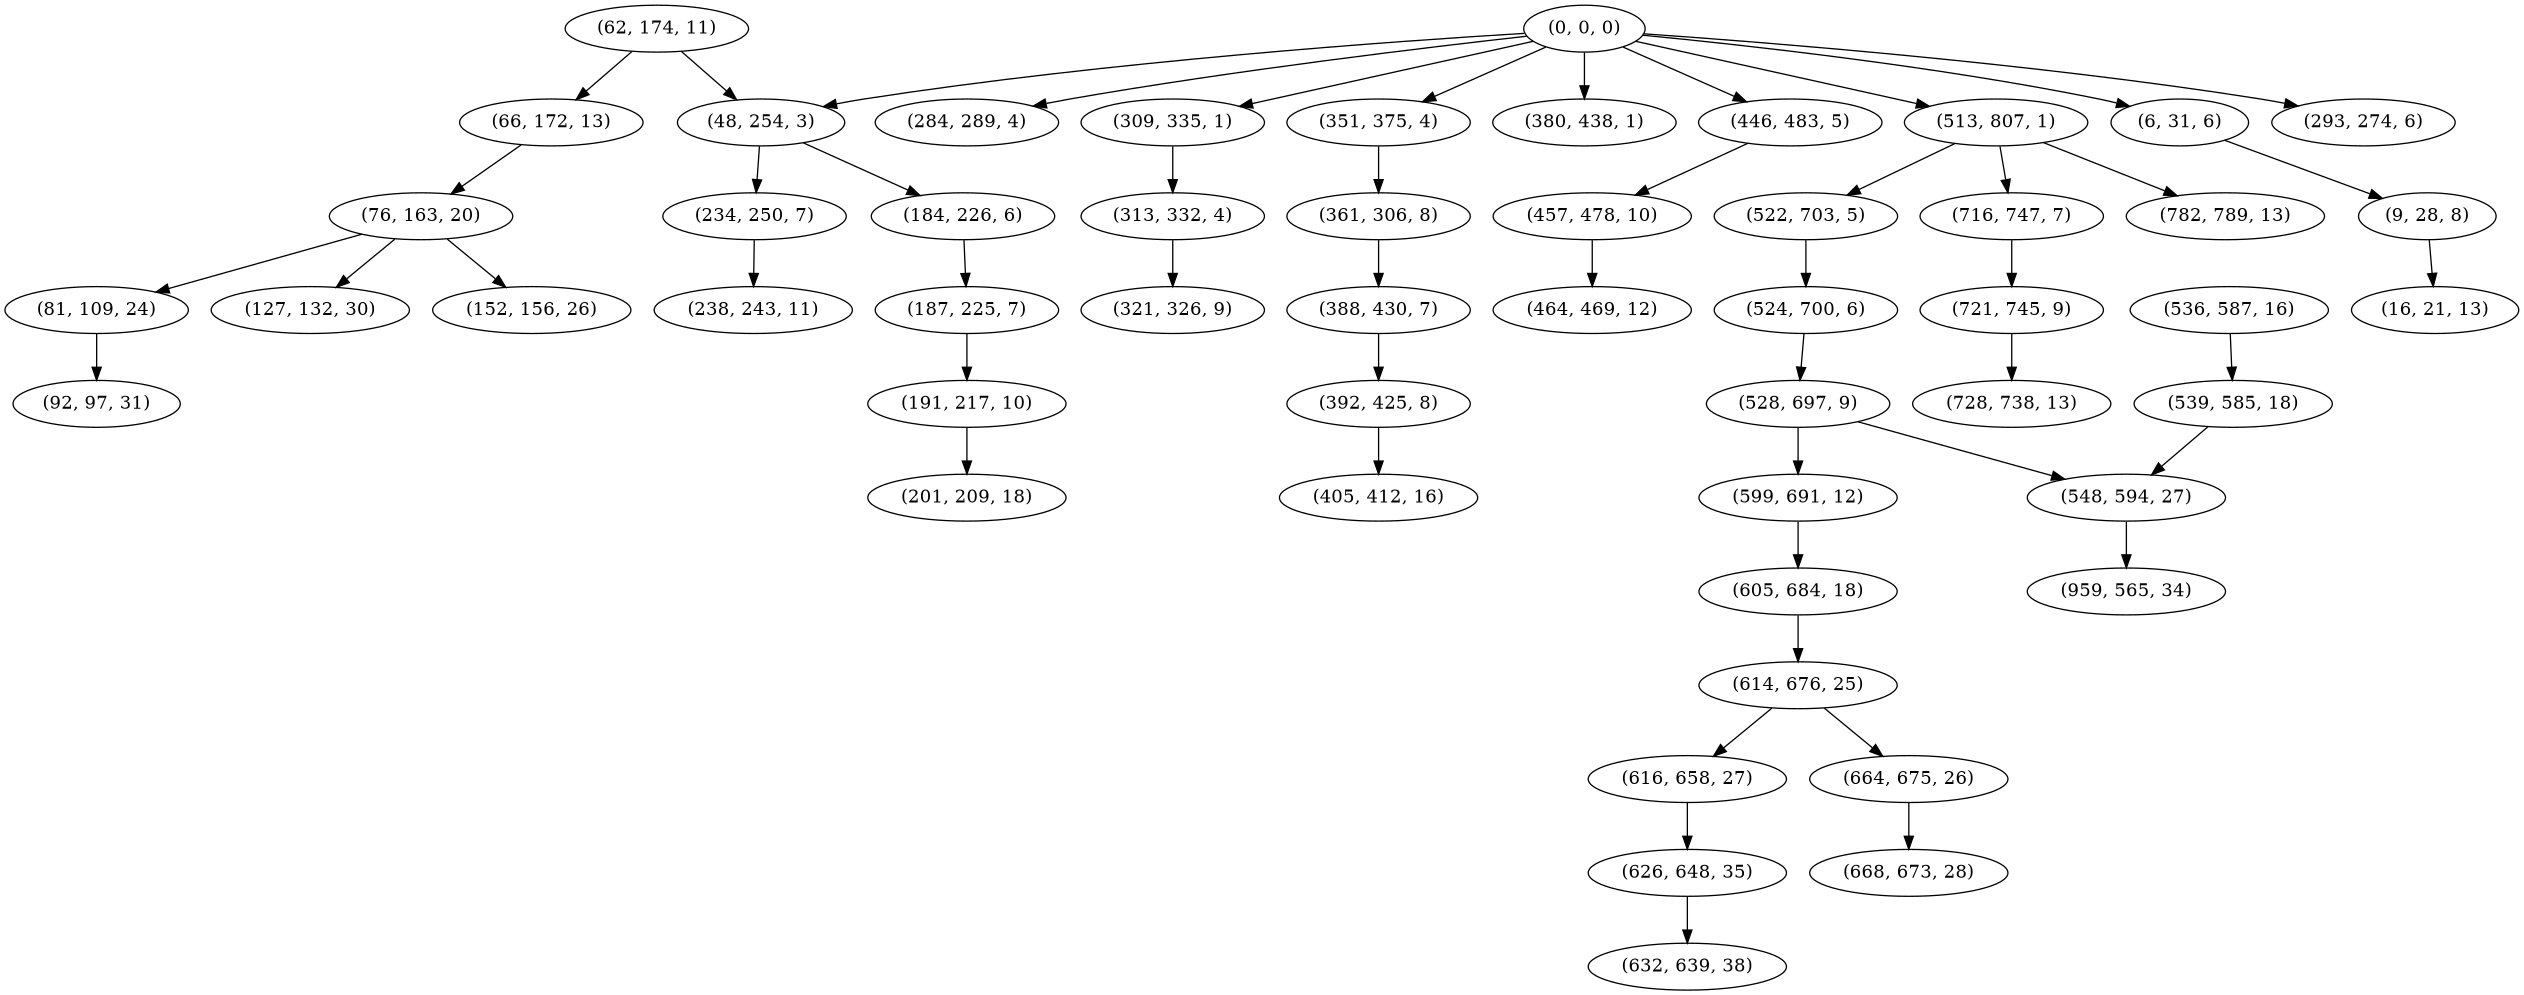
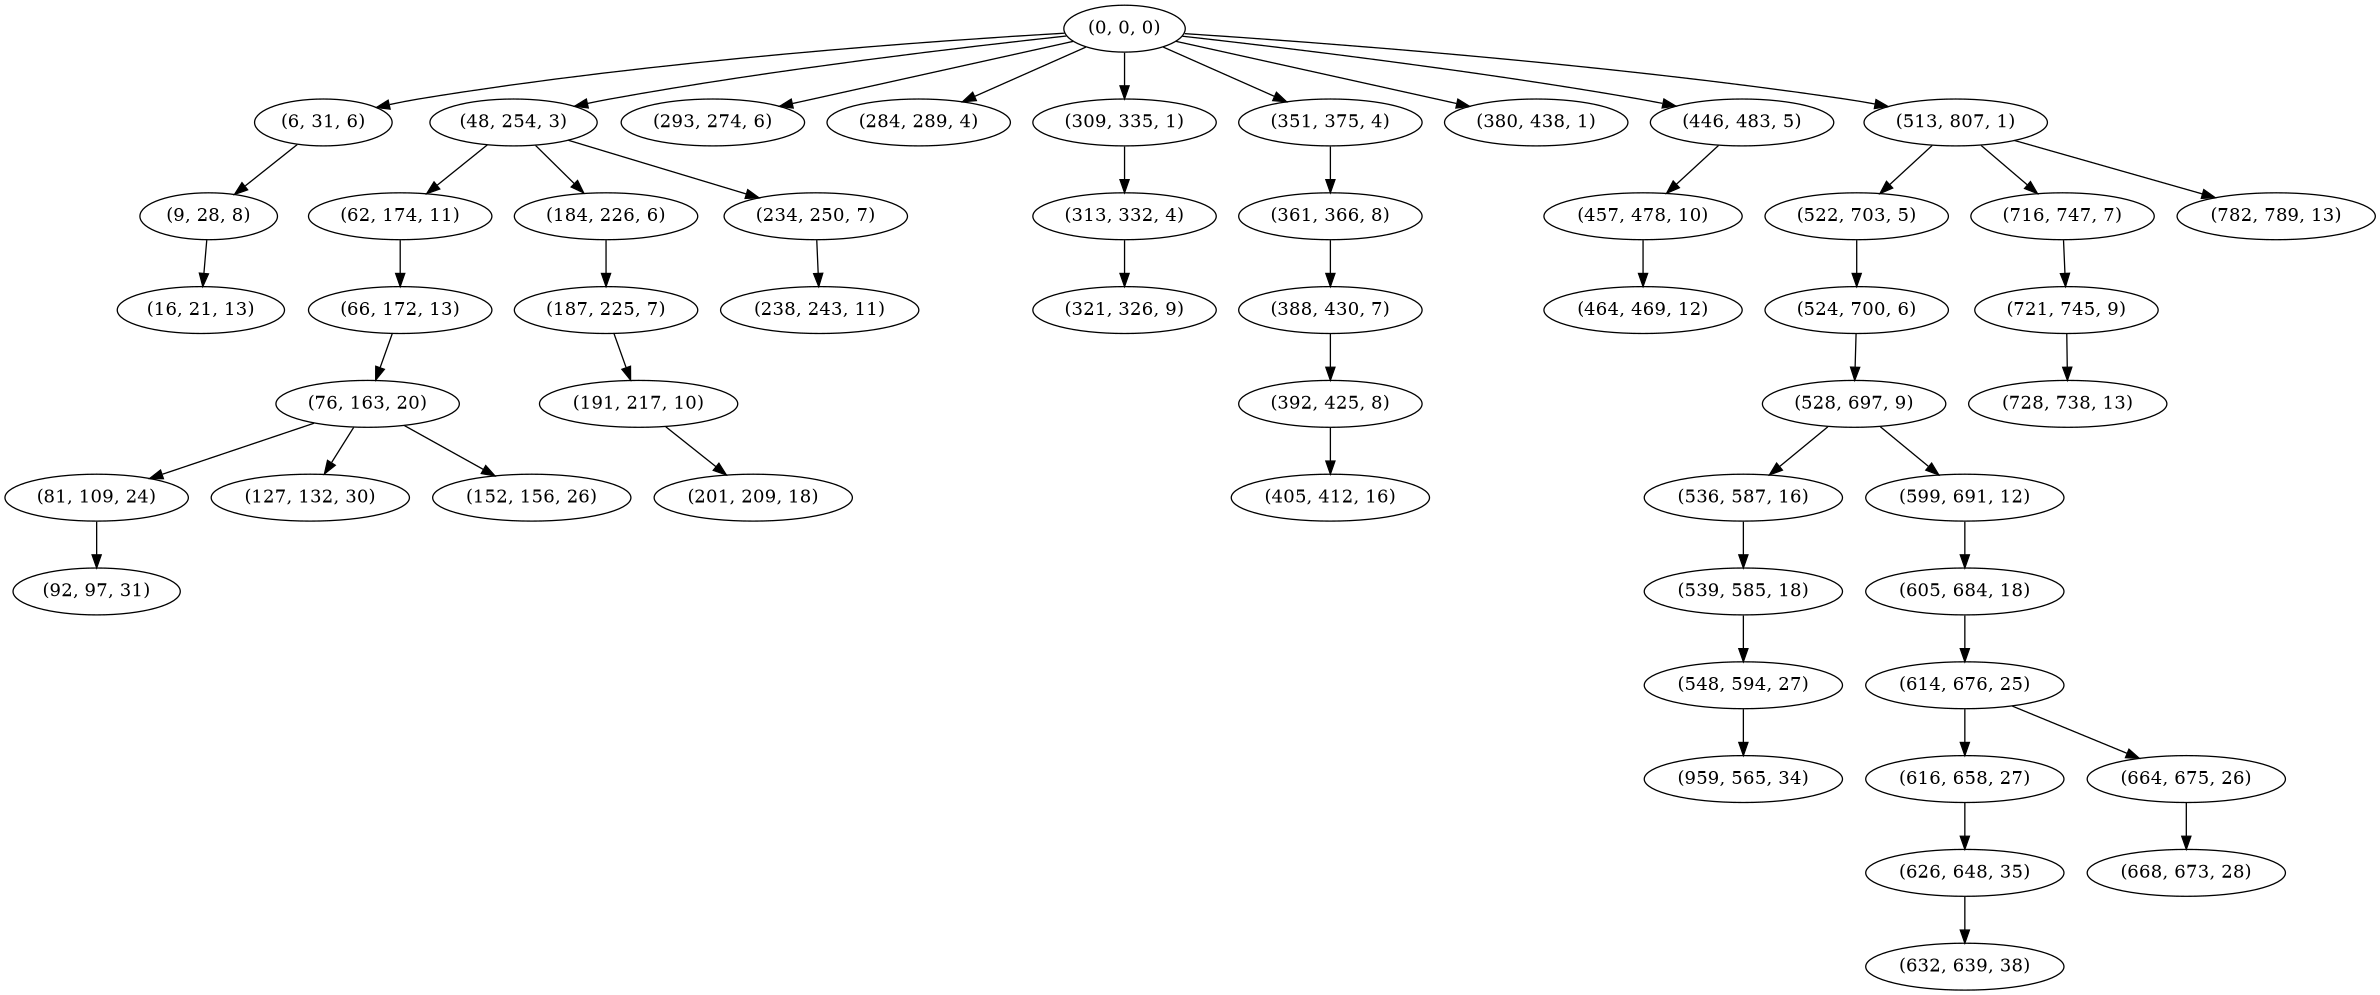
(704, 71) -> (462, 165)
(1379, 216) -> (1330, 216)
(1955, 449) -> (1804, 447)
